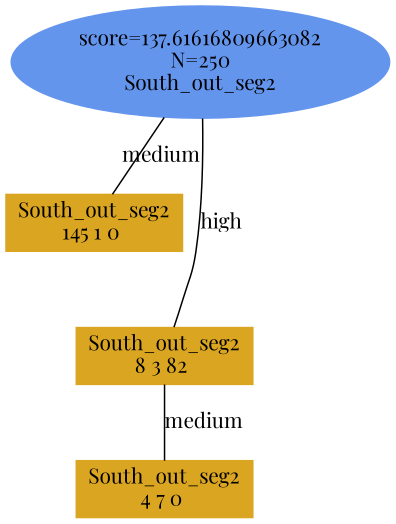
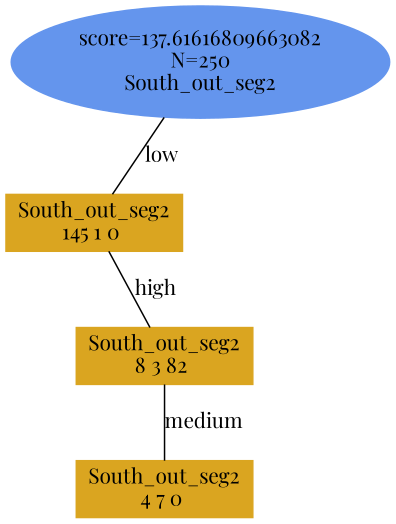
(162, 156) -> (162, 156)
(199, 224) -> (129, 289)
